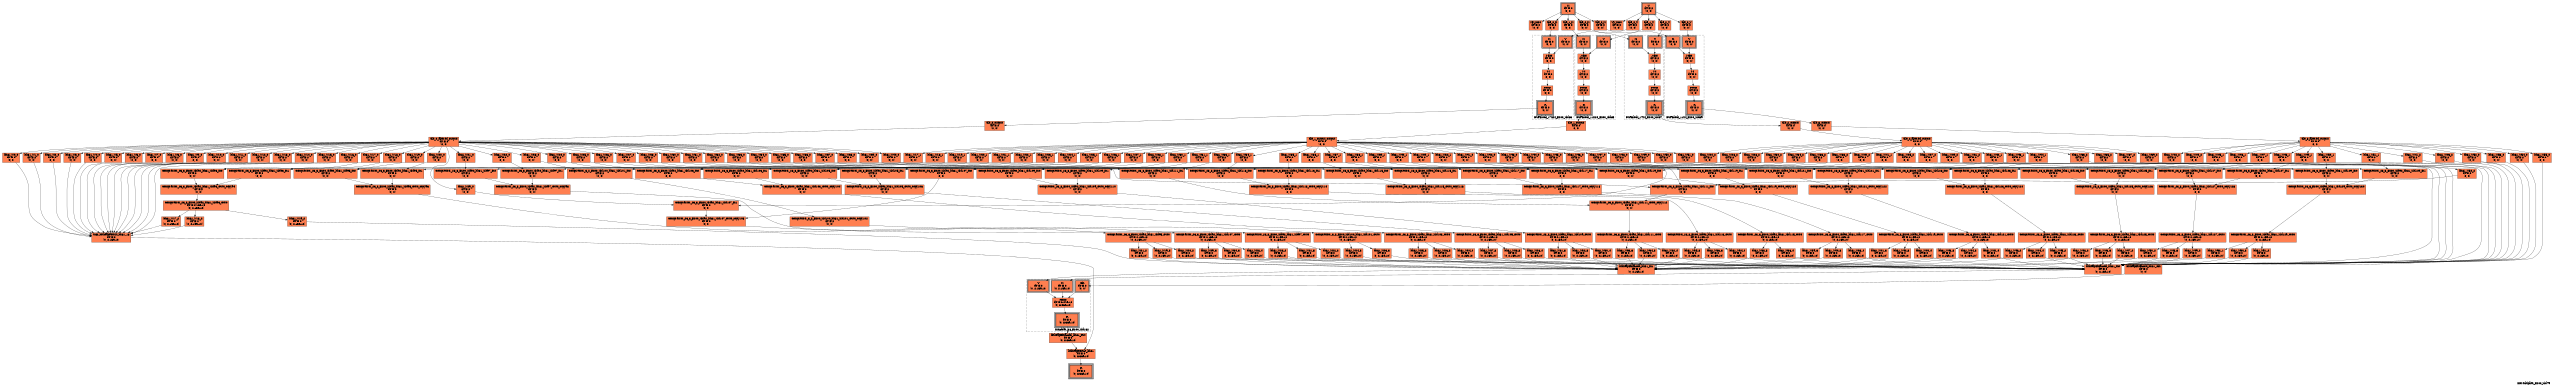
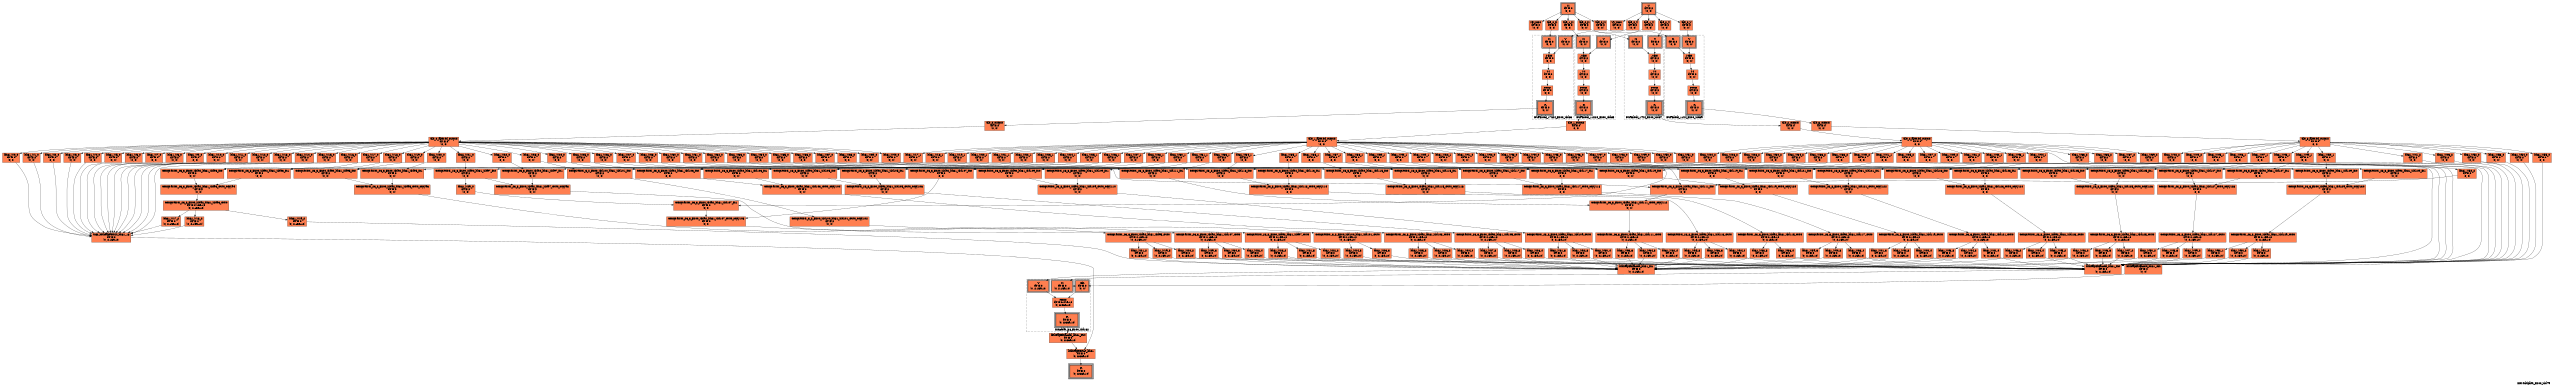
(1322, 142) -> (1322, 142)
(2371, 158) -> none
(2218, 166) -> (2258, 166)
(431, 171) -> (466, 181)
(1063, 294) -> (1073, 286)
